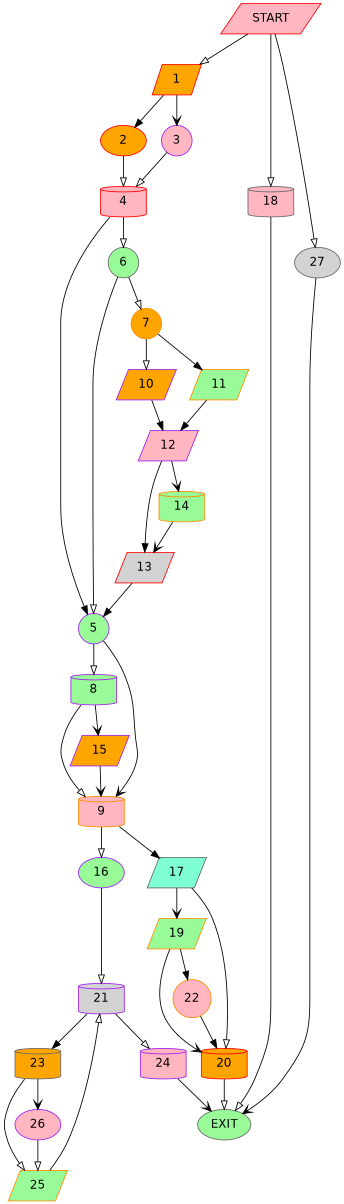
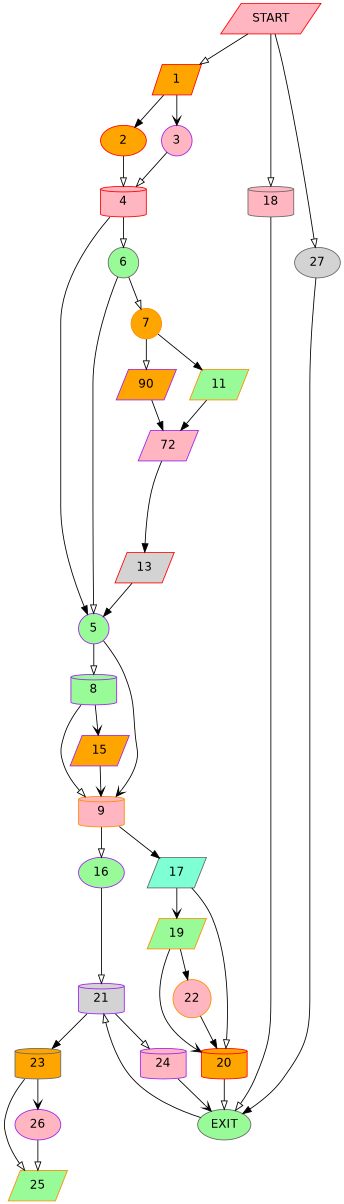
(146, 385) -> (146, 385)
(168, 446) -> (168, 446)
(182, 507) -> none
(310, 704) -> (310, 704)
(83, 1099) -> (138, 1084)
